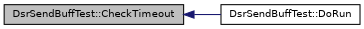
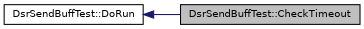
(208, 15) -> (167, 15)
